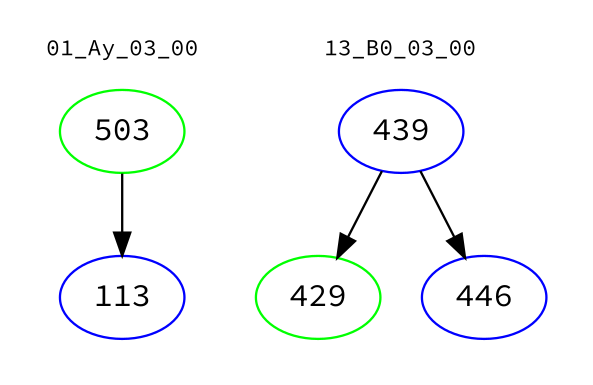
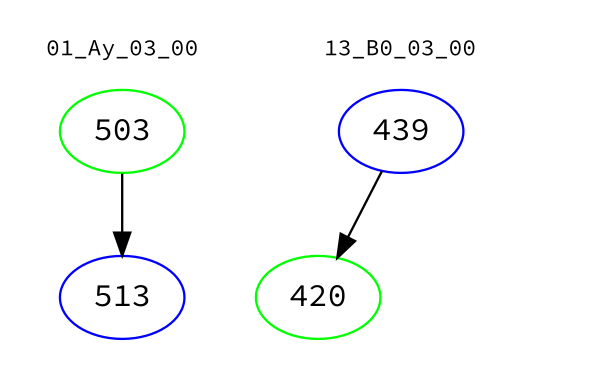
(122, 297) -> (122, 297)
(318, 297) -> (318, 297)
(484, 297) -> none
